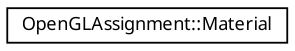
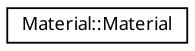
(147, 25) -> (97, 25)
